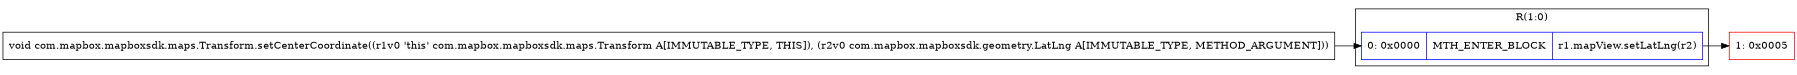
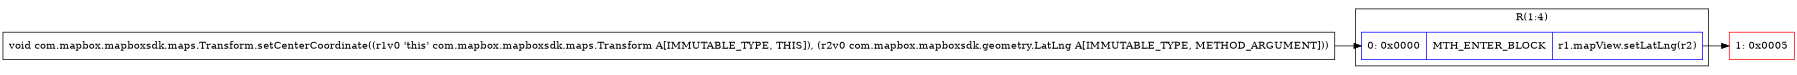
(1532, 17) -> (1532, 17)
